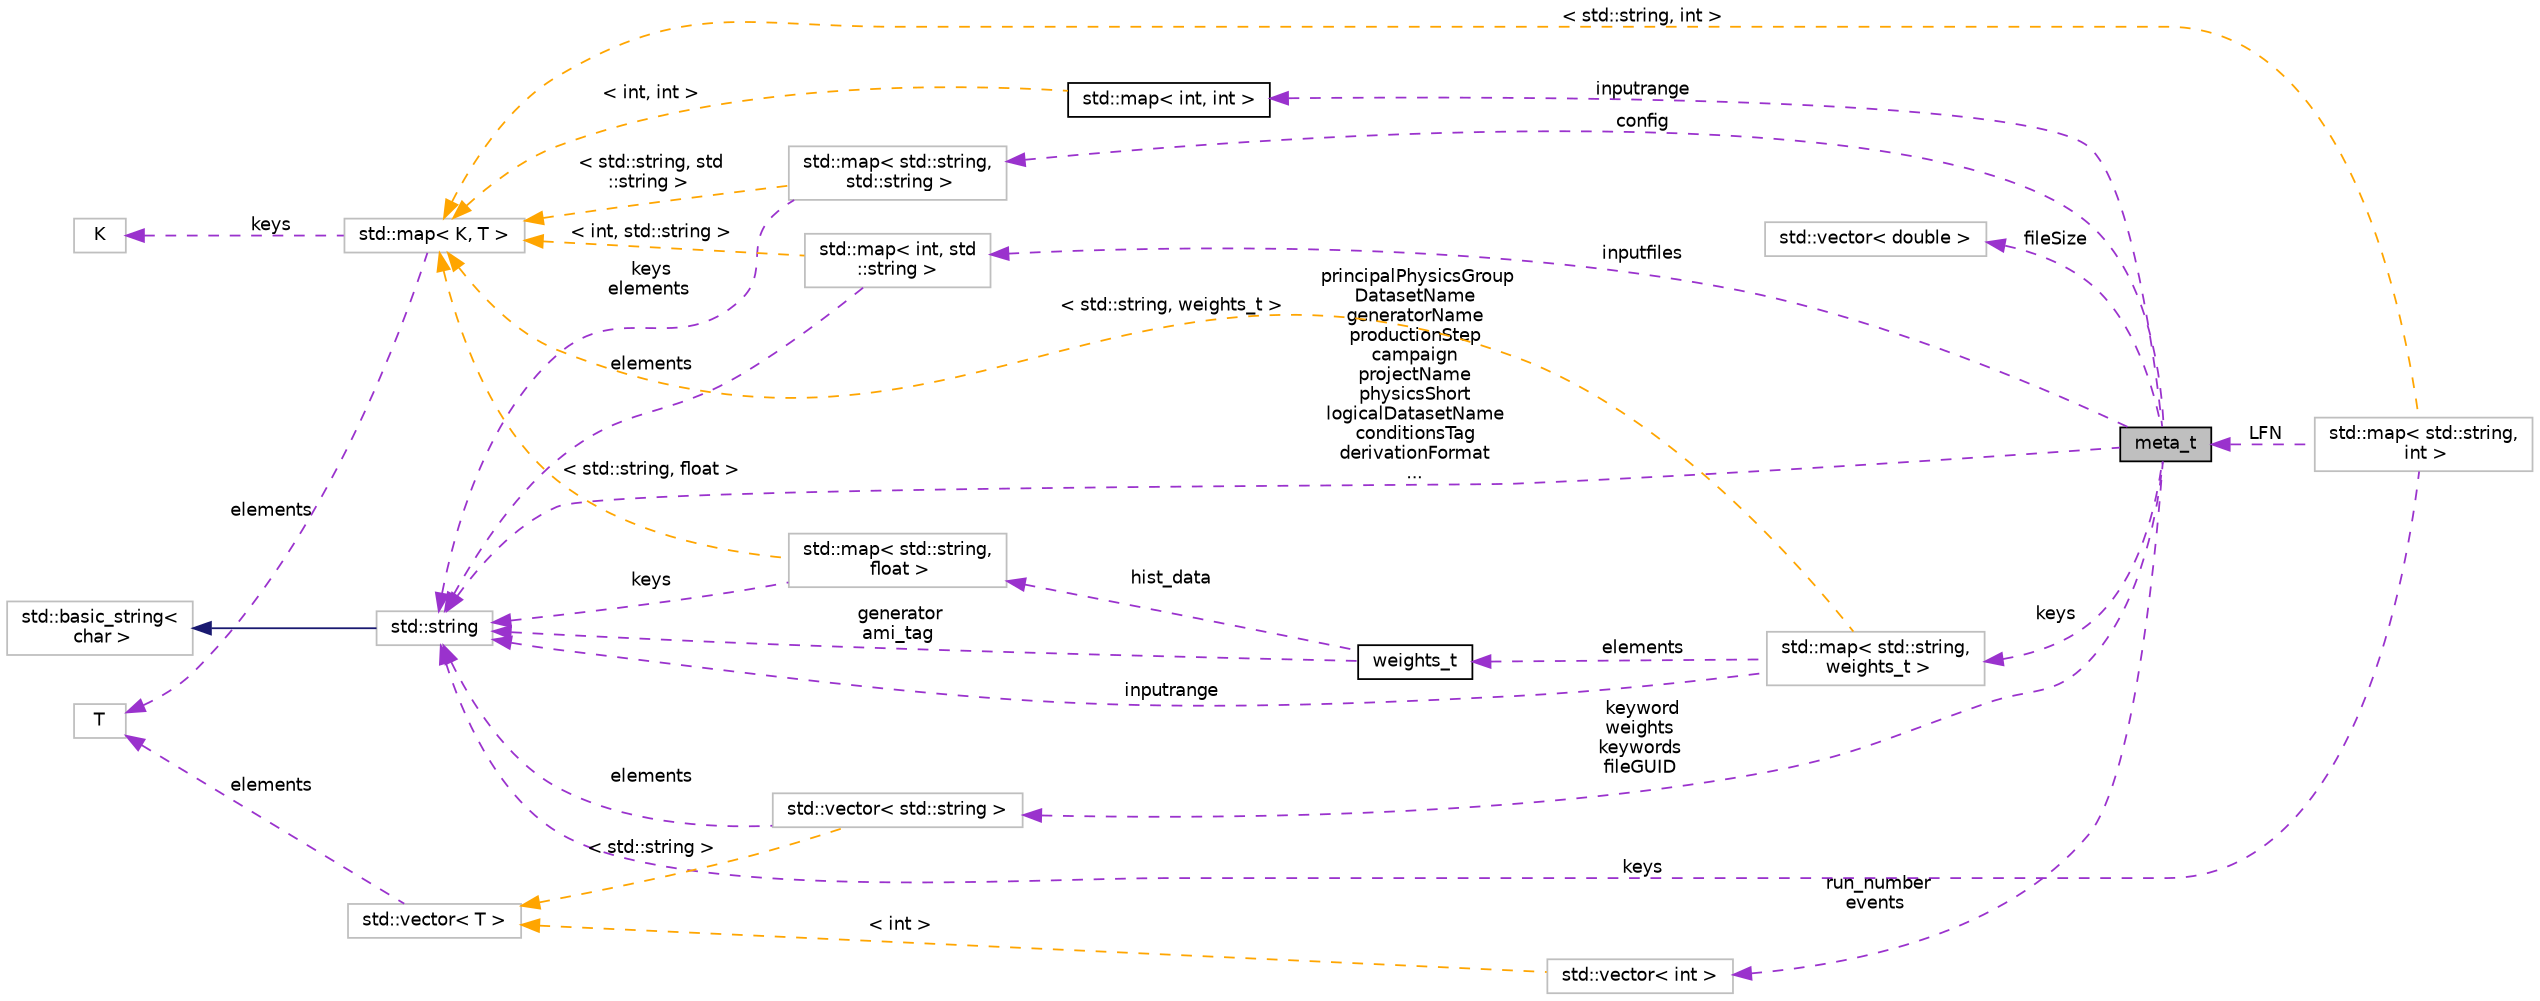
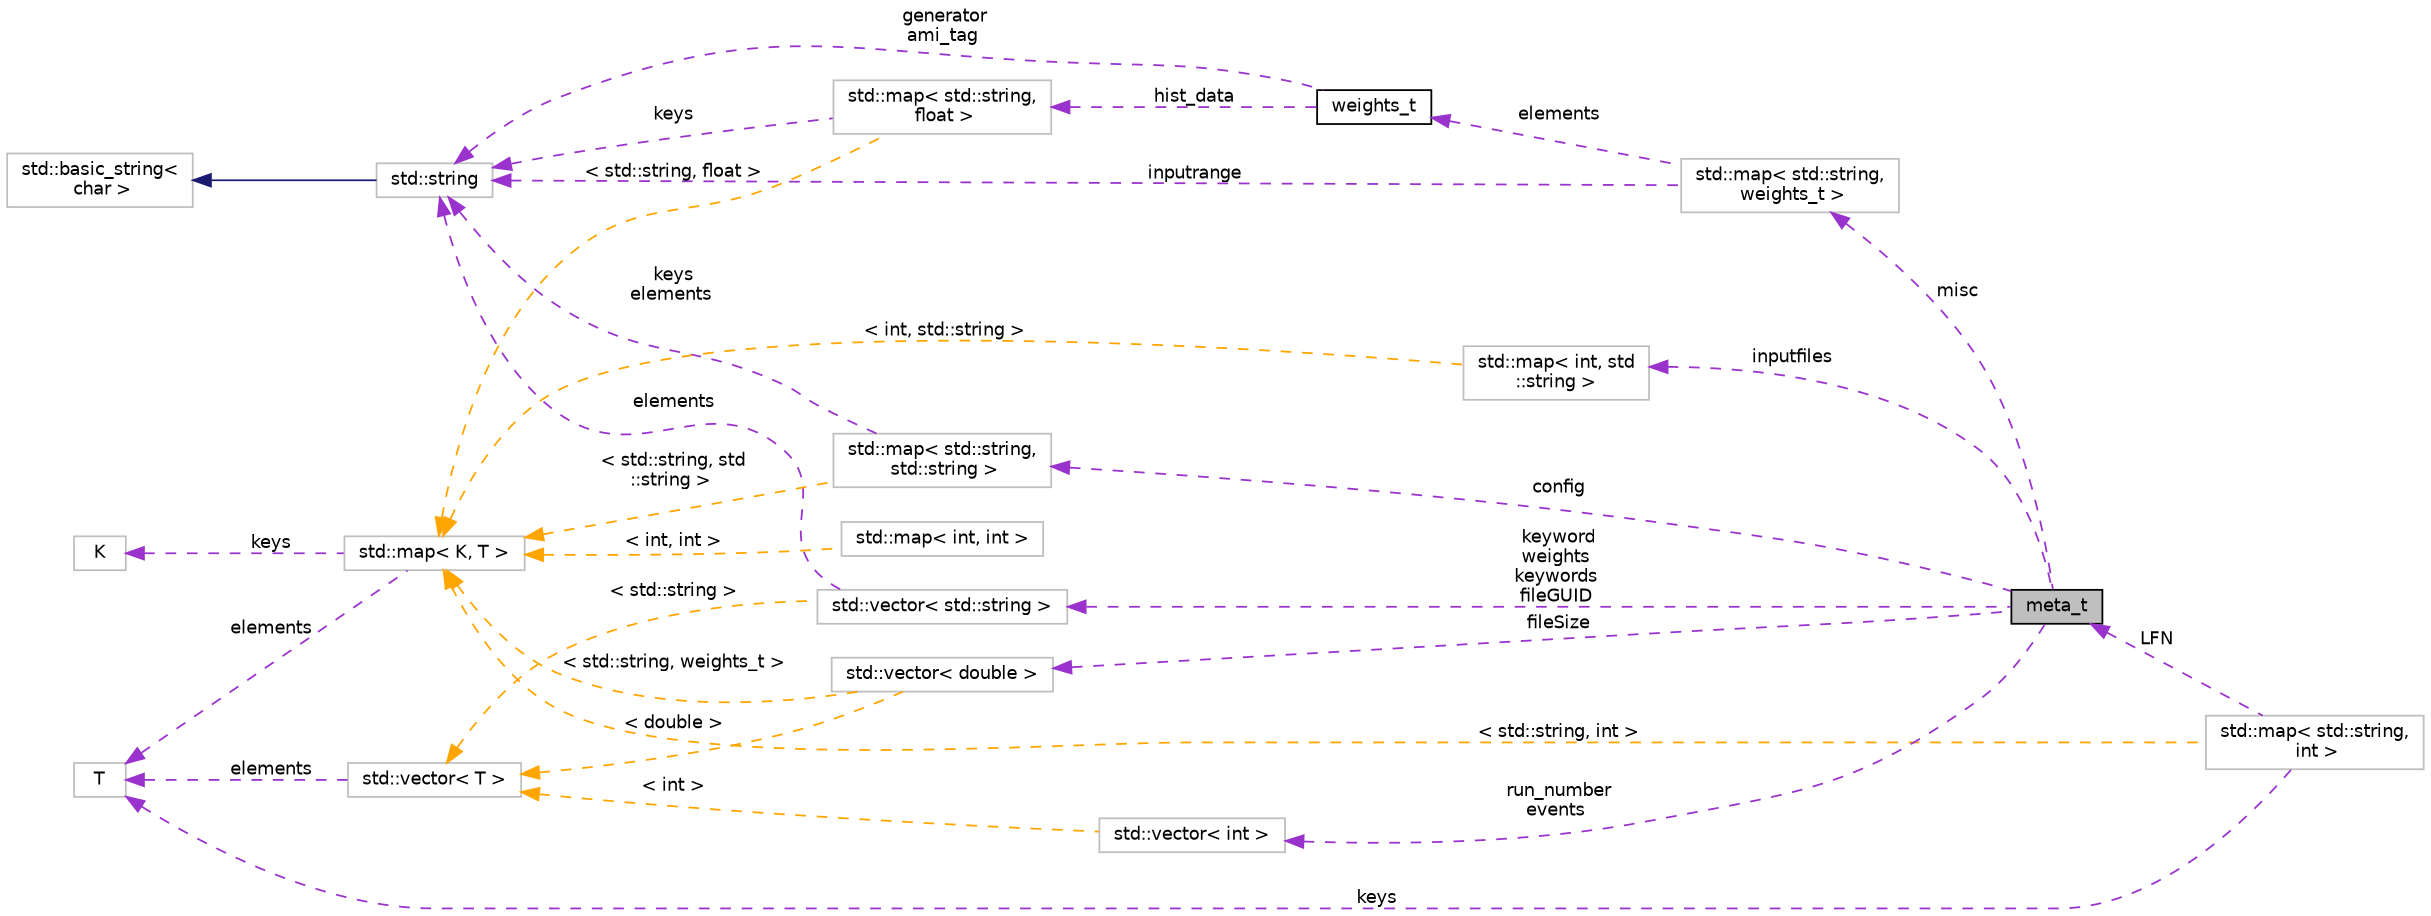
(1169, 100) -> (942, 539)
(1837, 107) -> none
(1188, 325) -> (639, 695)
(637, 416) -> none
(1271, 486) -> none
(2053, 615) -> (1955, 292)
none -> (688, 754)
(1515, 878) -> (1229, 908)
